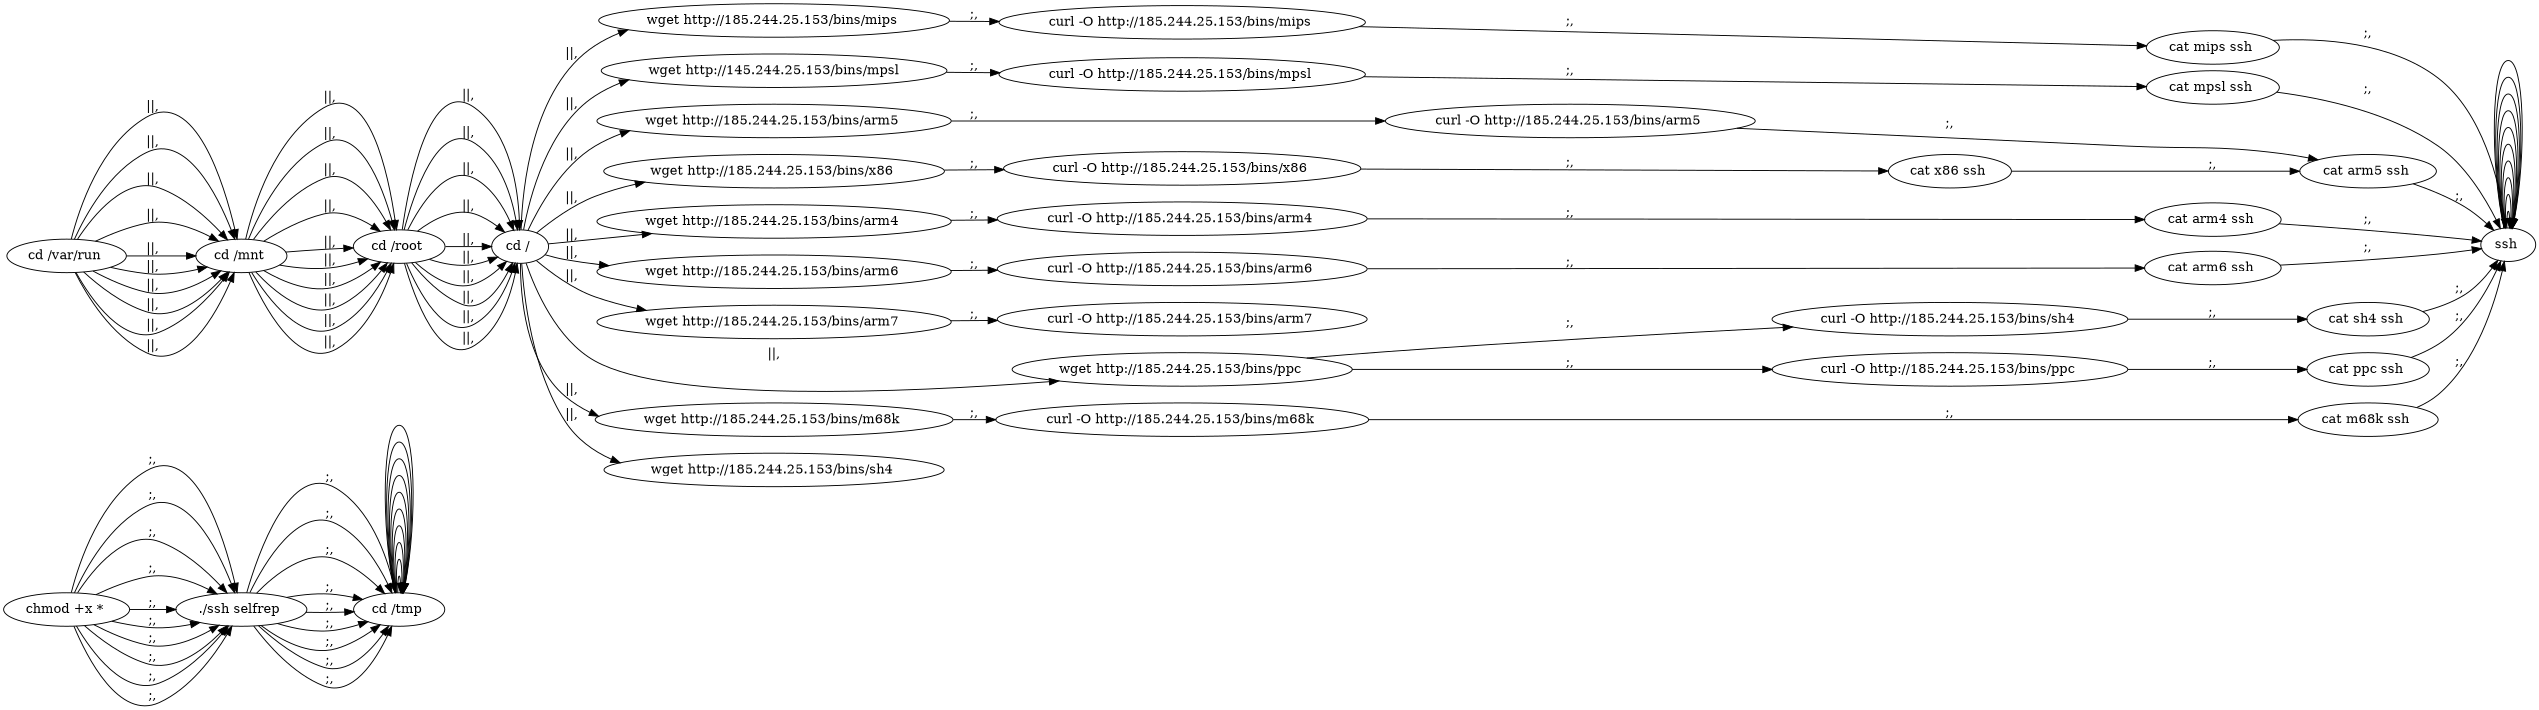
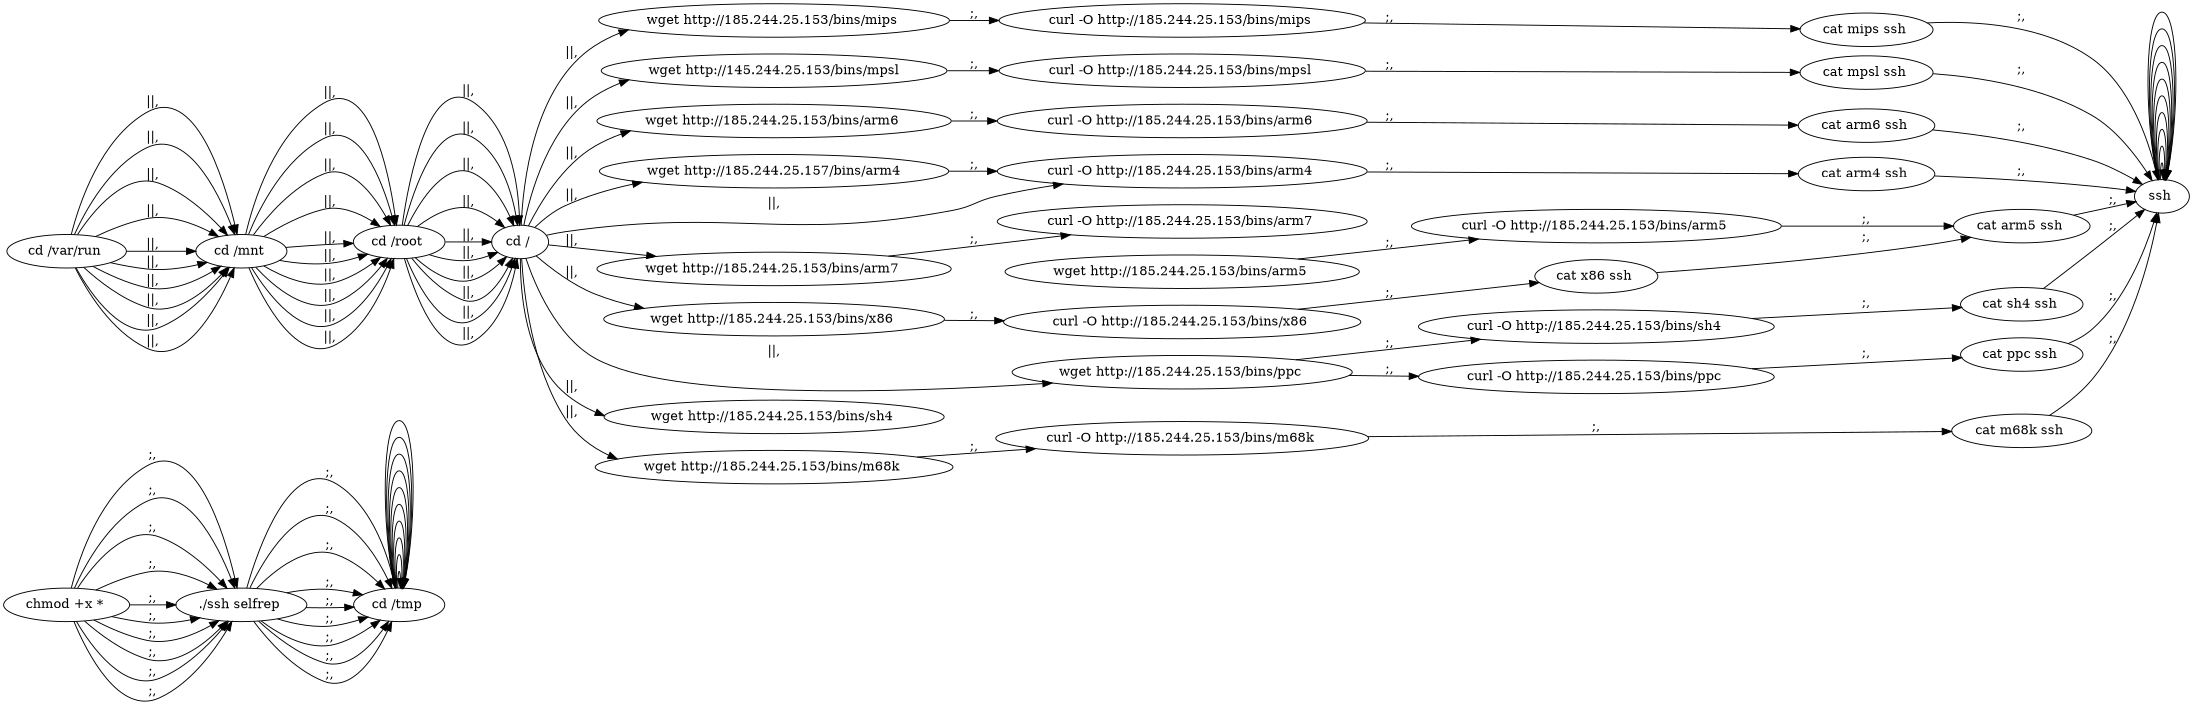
(565, 172) -> (802, 225)
(774, 221) -> (774, 171)
